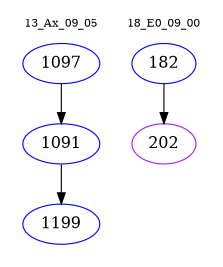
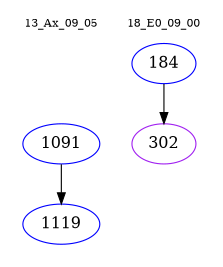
(61, 64) -> none
(164, 64) -> (164, 64)
(164, 144) -> (164, 144)
(61, 224) -> (61, 224)
